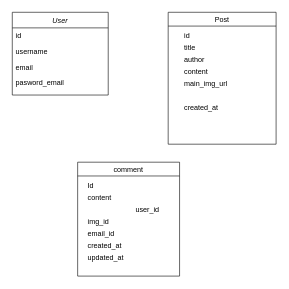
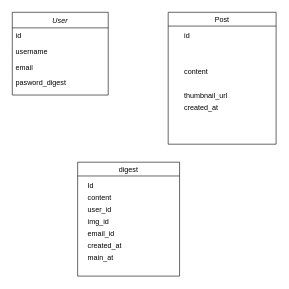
(192, 48) -> none
(198, 60) -> none
(40, 83) -> (43, 83)
(210, 84) -> none
none -> (210, 96)
(128, 170) -> (128, 170)
(150, 210) -> (102, 210)
(108, 258) -> (101, 258)
